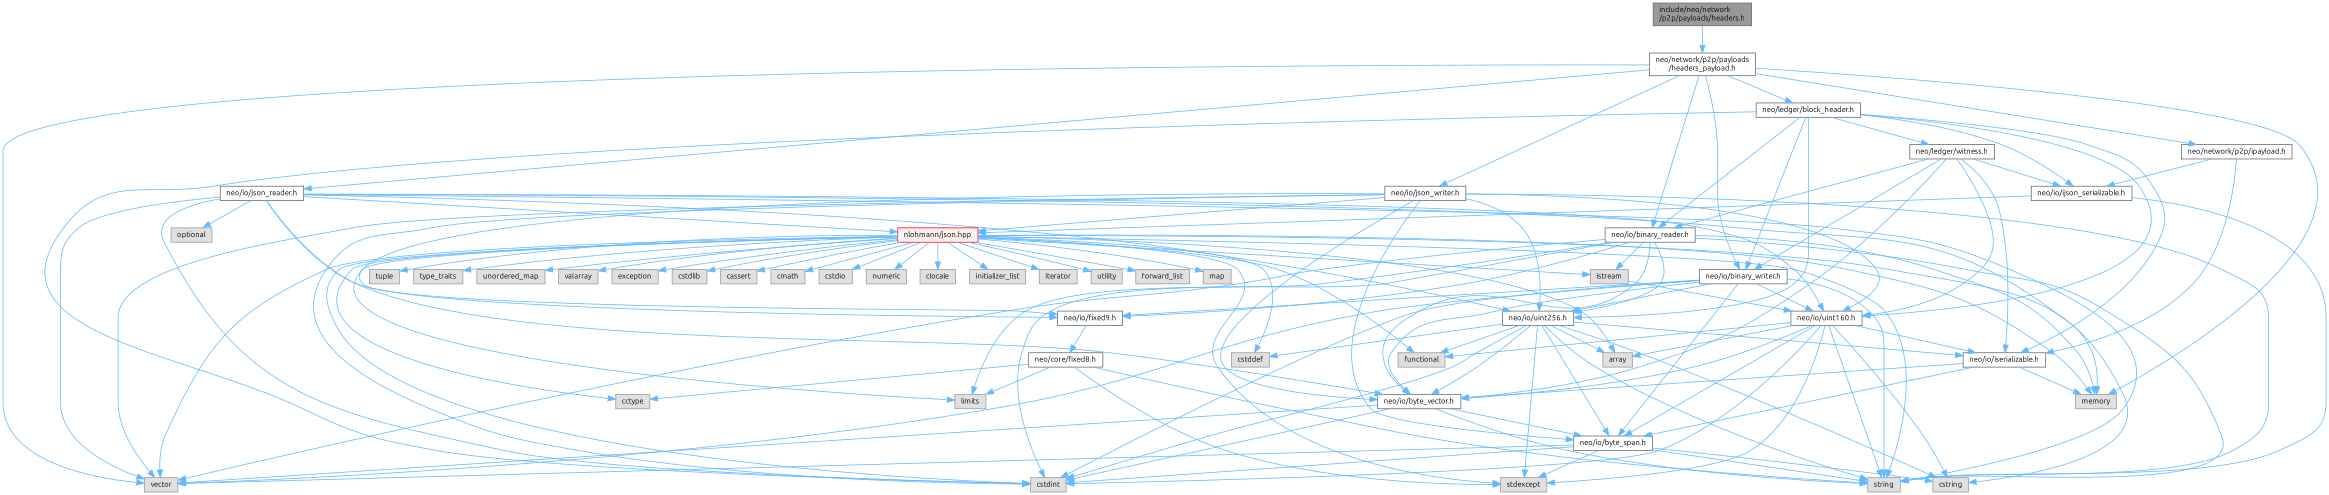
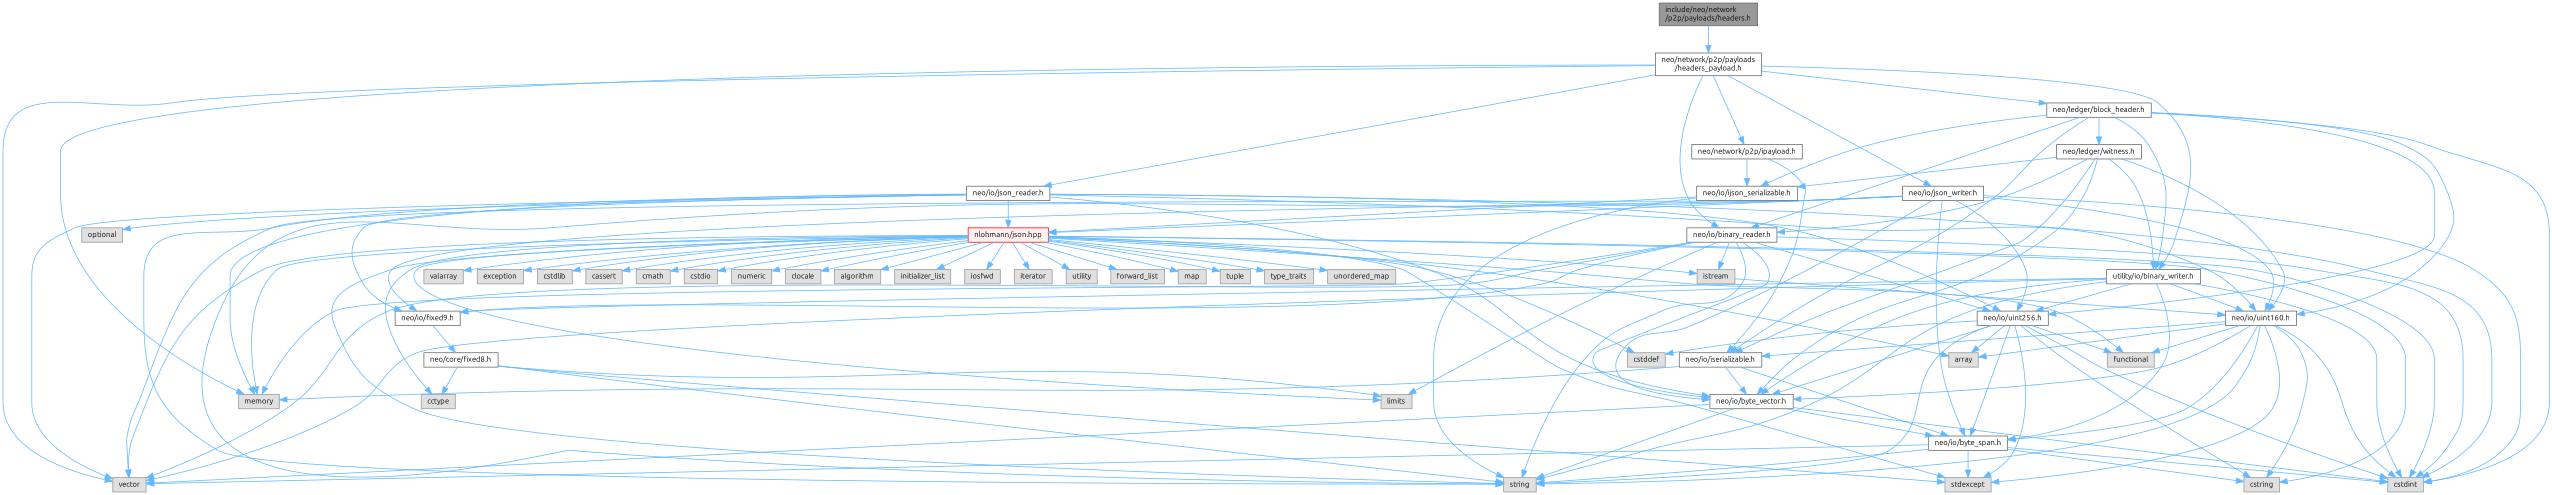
none -> (858, 277)
none -> (983, 277)
(1743, 277) -> (2154, 277)
(1765, 339) -> none
